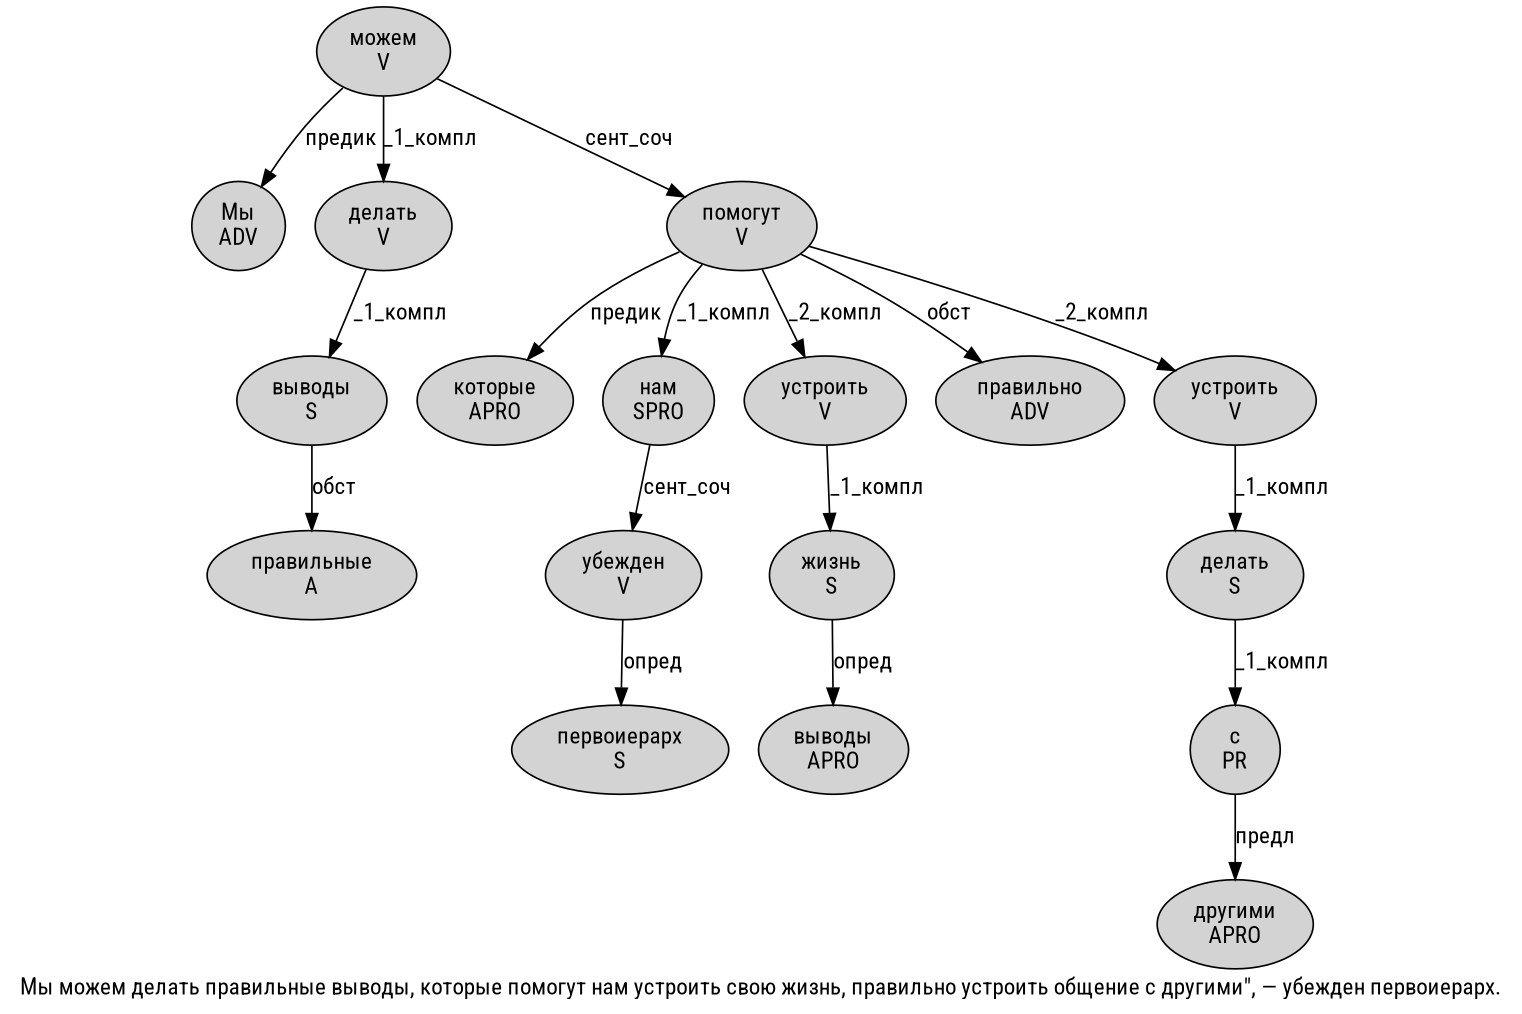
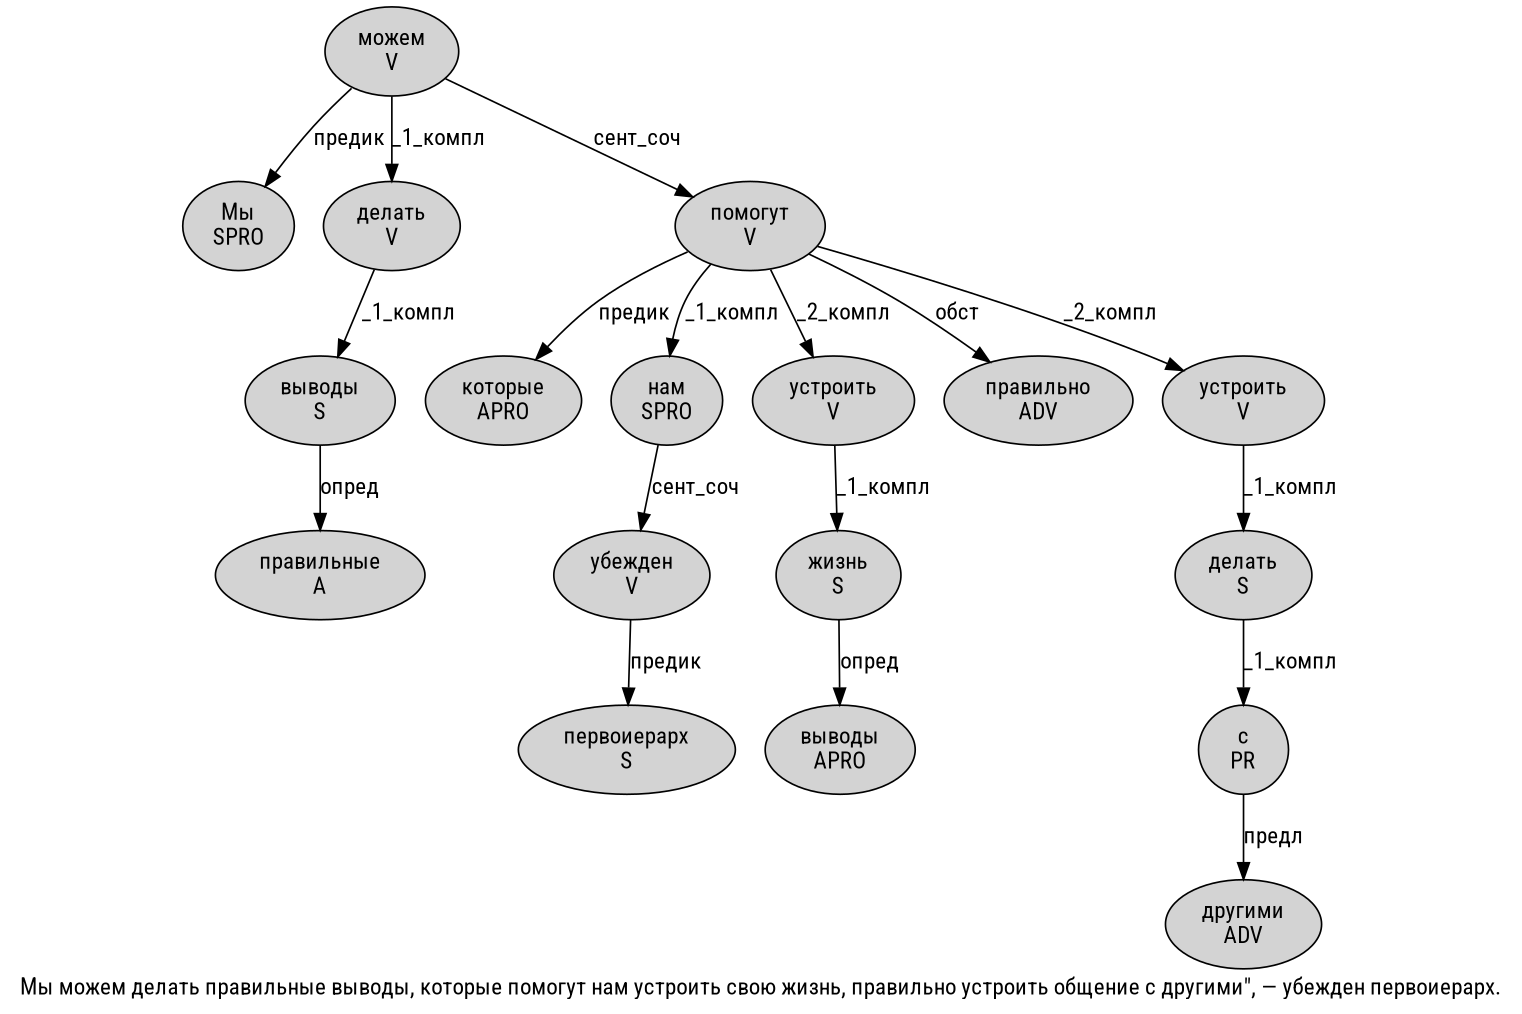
(239, 226) -> (239, 226)
(334, 488) -> (350, 488)
(654, 662) -> (666, 662)
(1235, 924) -> (1244, 924)
